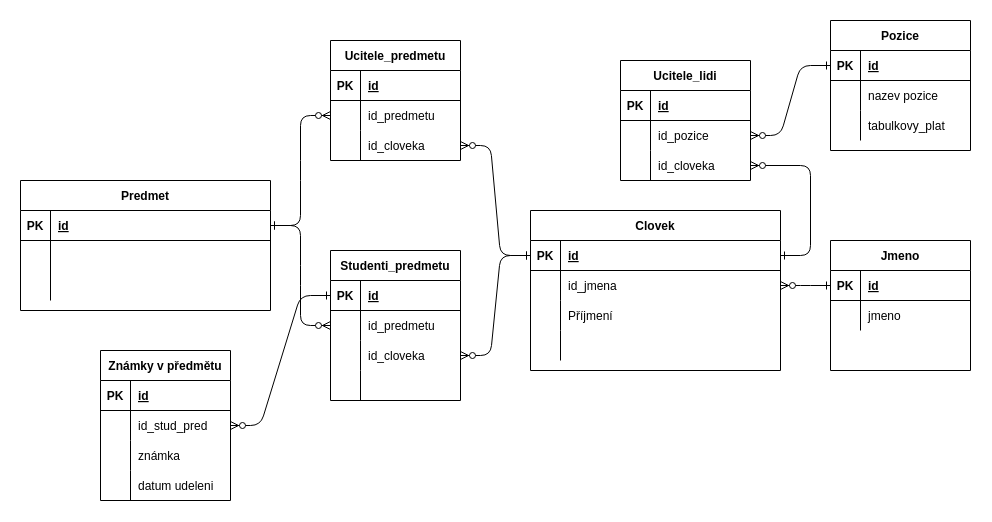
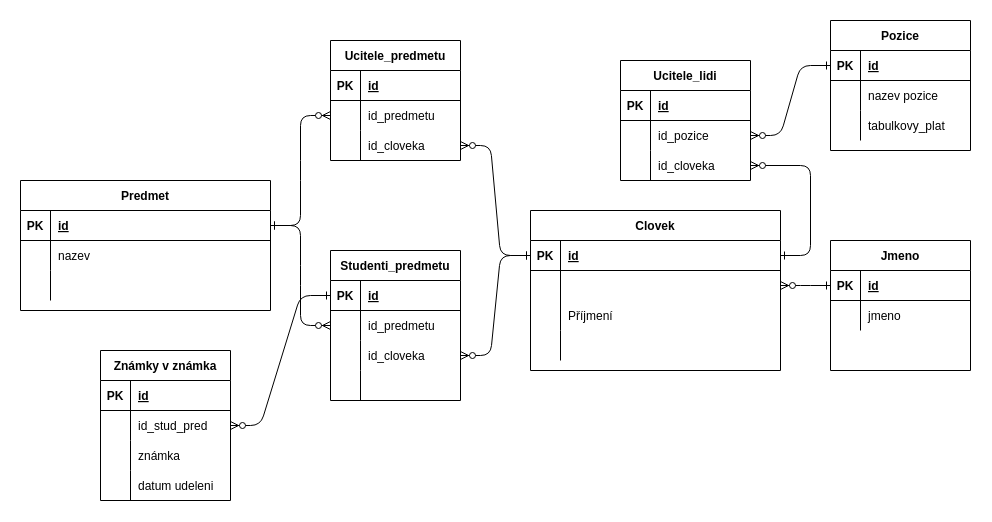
none -> (161, 256)
(671, 286) -> none
(165, 366) -> (165, 366)
